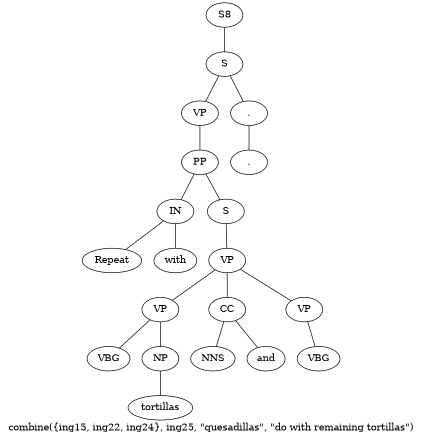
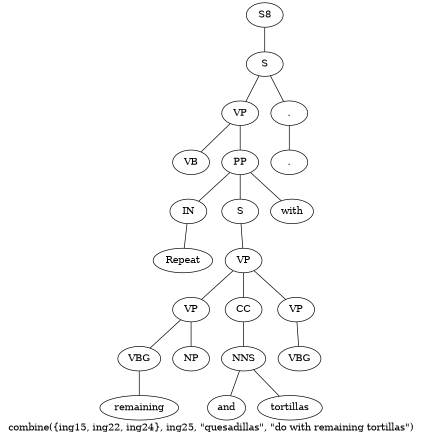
none -> (191, 162)
(175, 236) -> (266, 187)
(247, 334) -> (235, 383)
(160, 383) -> (266, 383)
none -> (139, 408)
